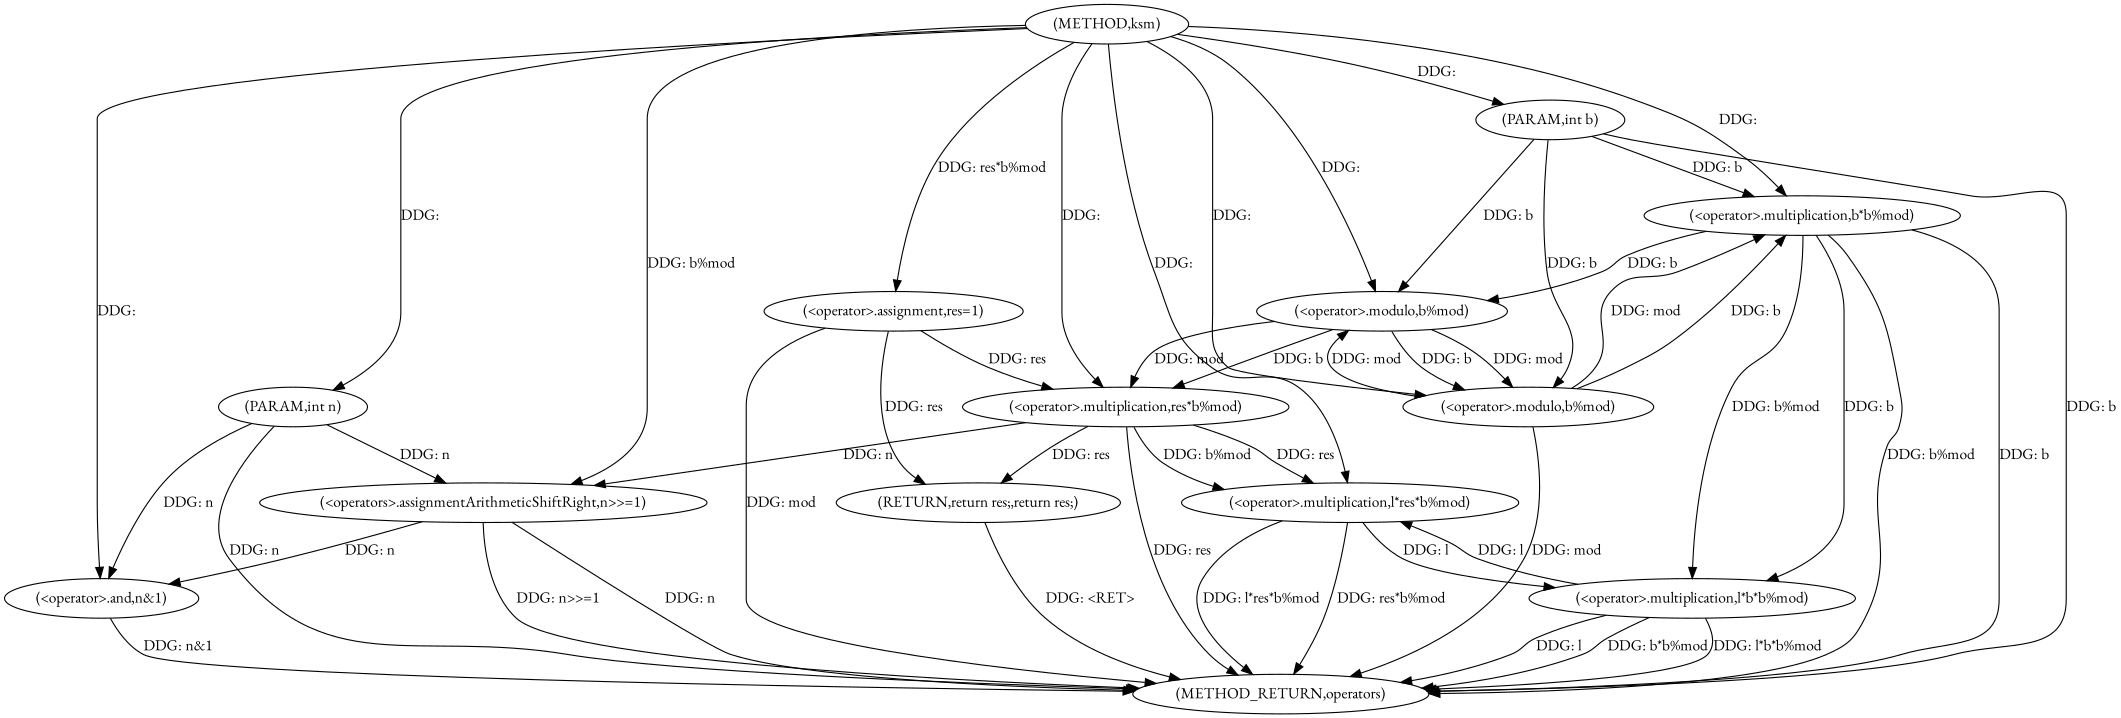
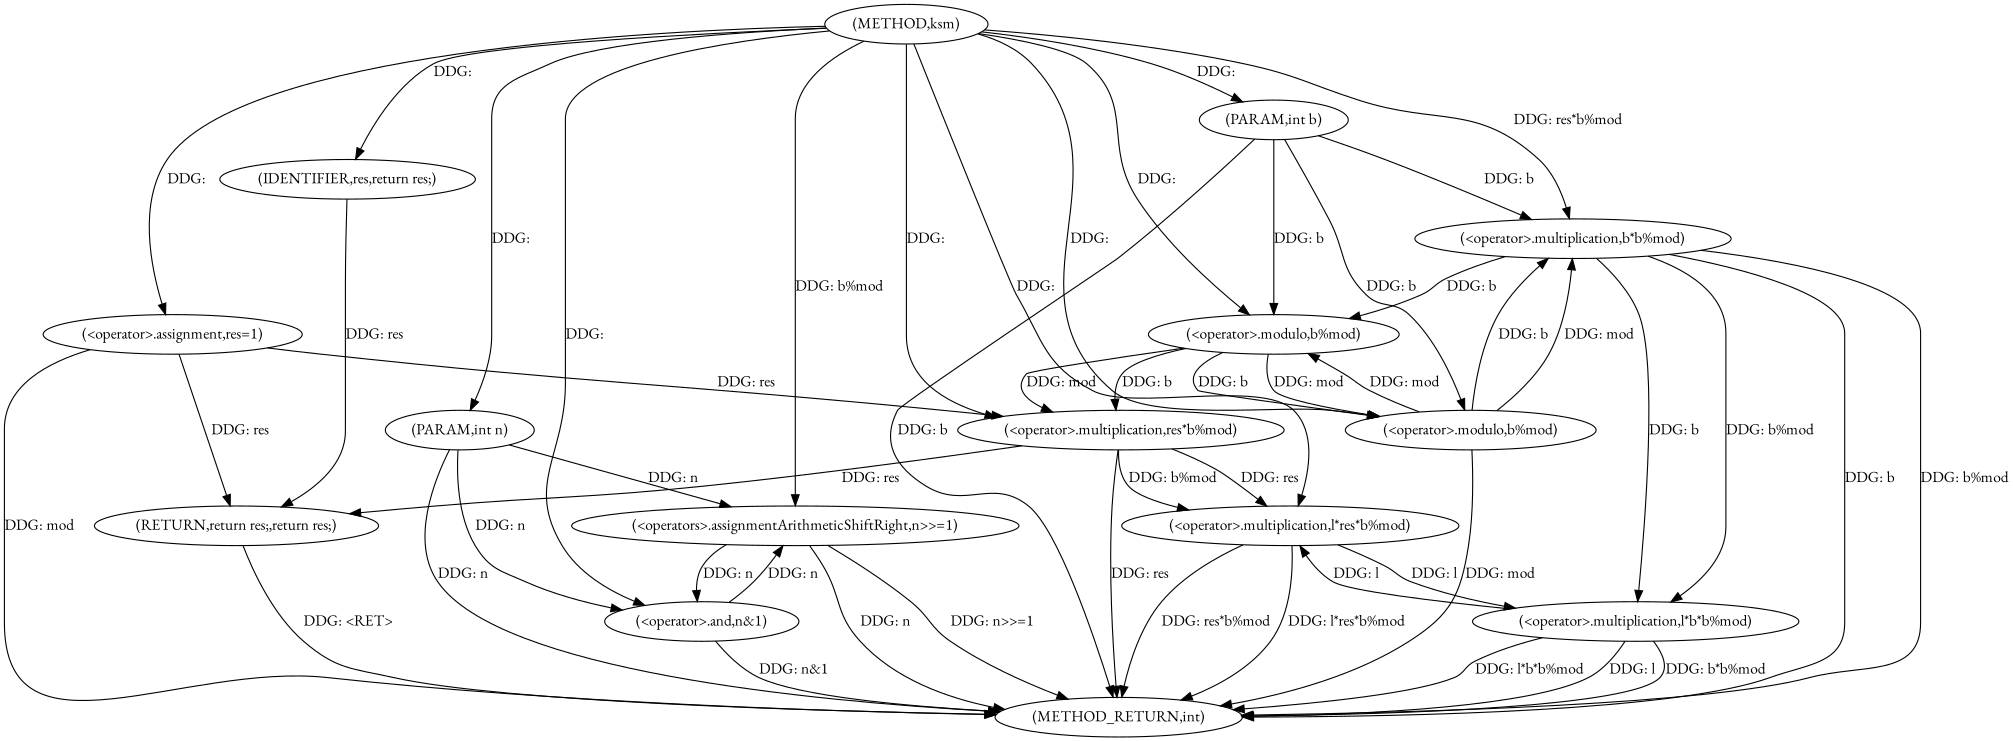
(1740, 120) -> (1568, 120)
(992, 168) -> (189, 179)
none -> (348, 179)
(816, 453) -> (755, 581)
(1281, 694) -> (1119, 717)
